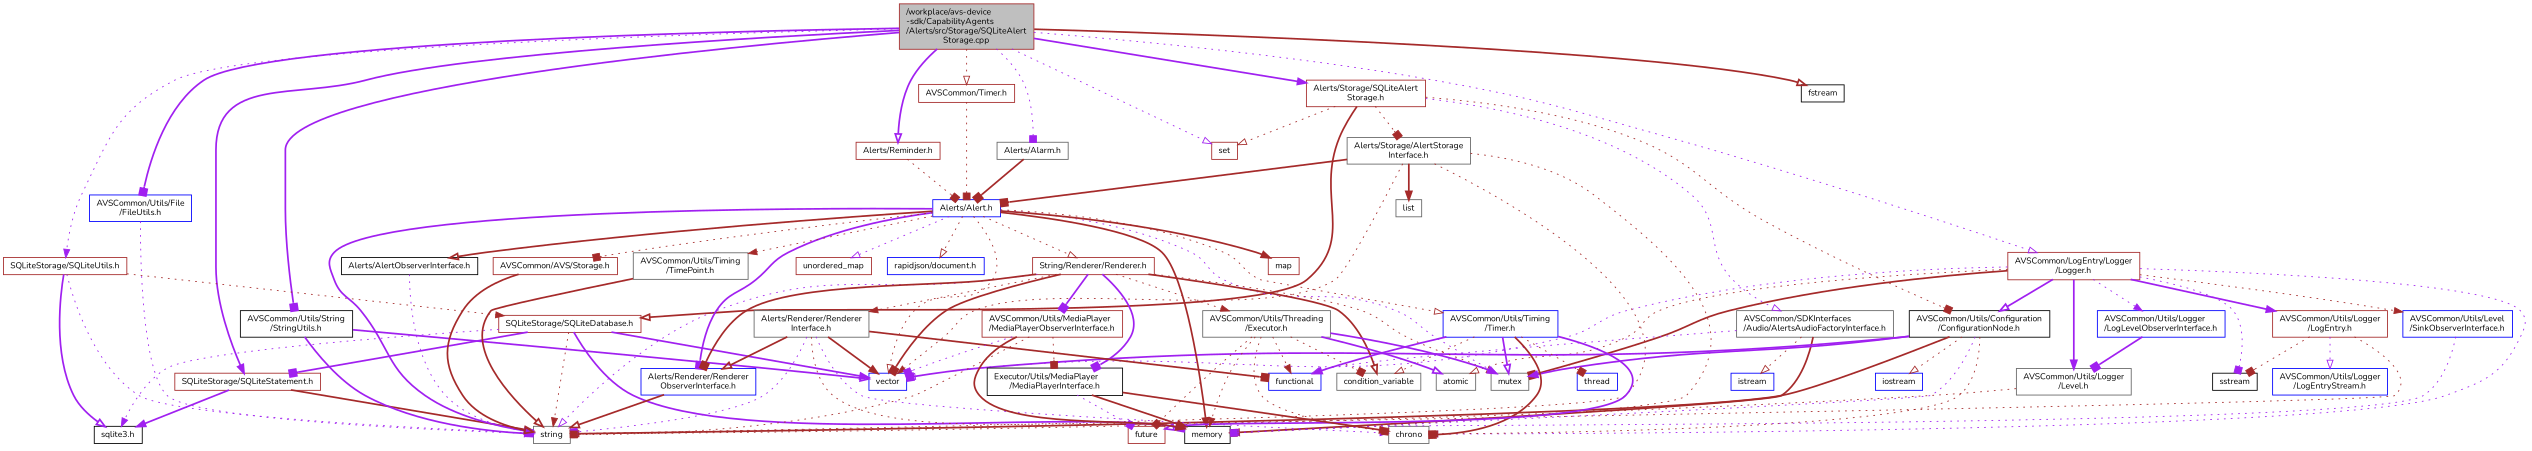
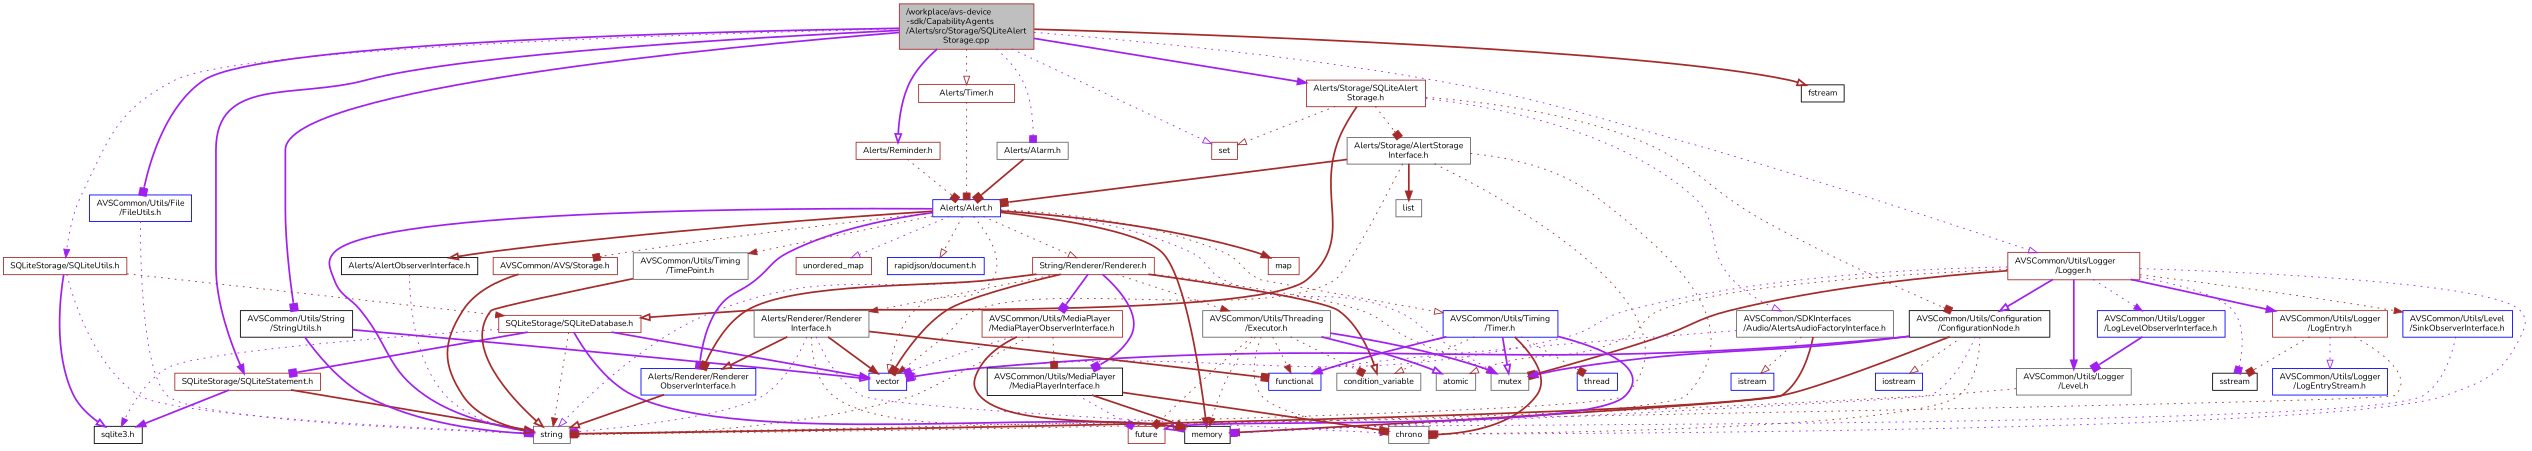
(967, 93) -> (967, 93)
(2074, 266) -> (2074, 266)
(1055, 382) -> (1055, 382)
